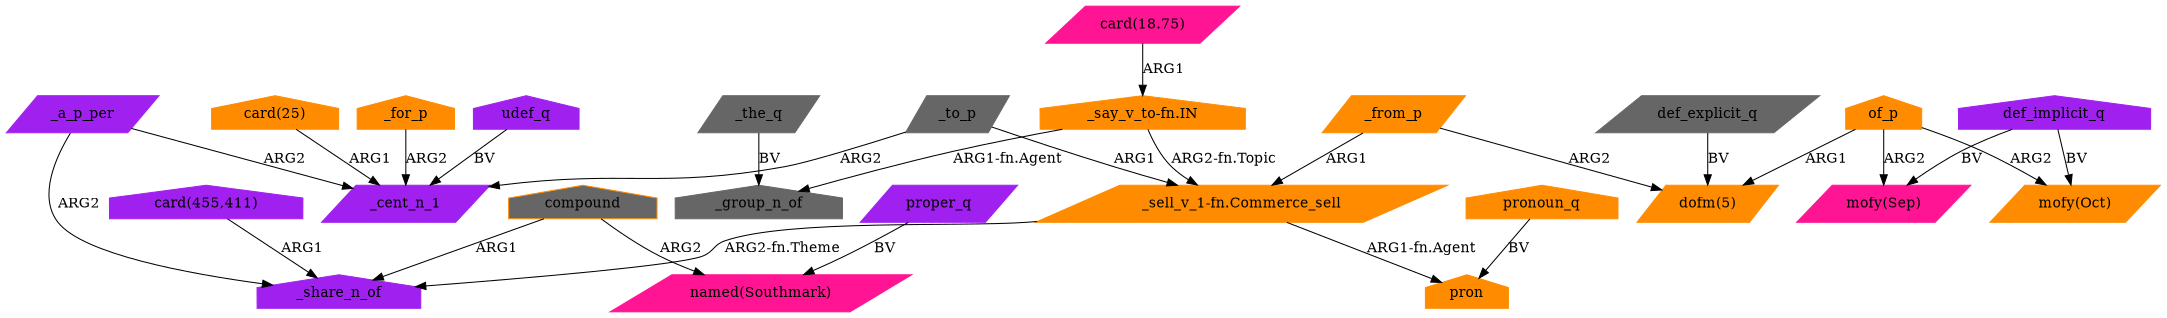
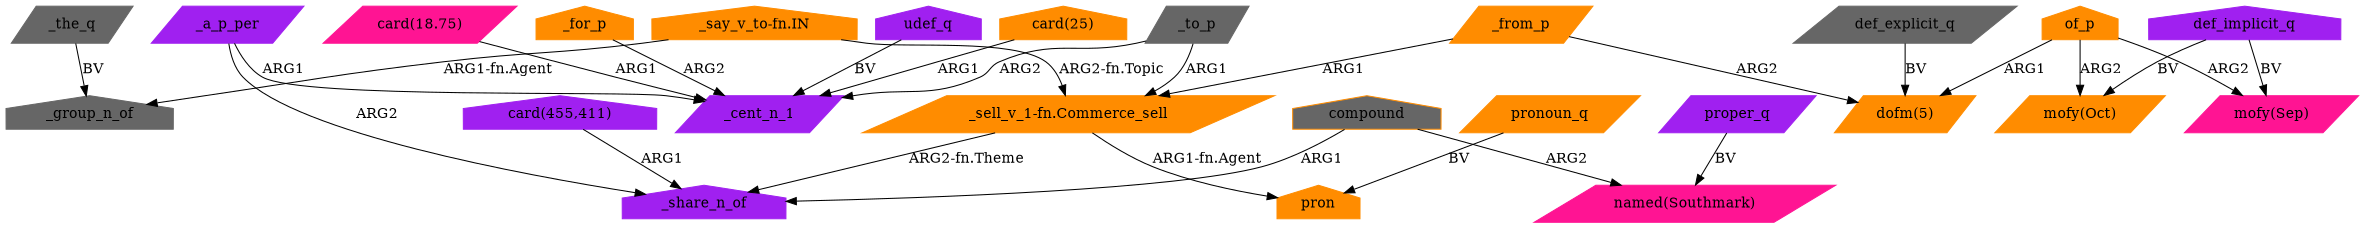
(1143, 64) -> (588, 70)
(285, 159) -> (284, 69)
(1542, 204) -> (1550, 114)
